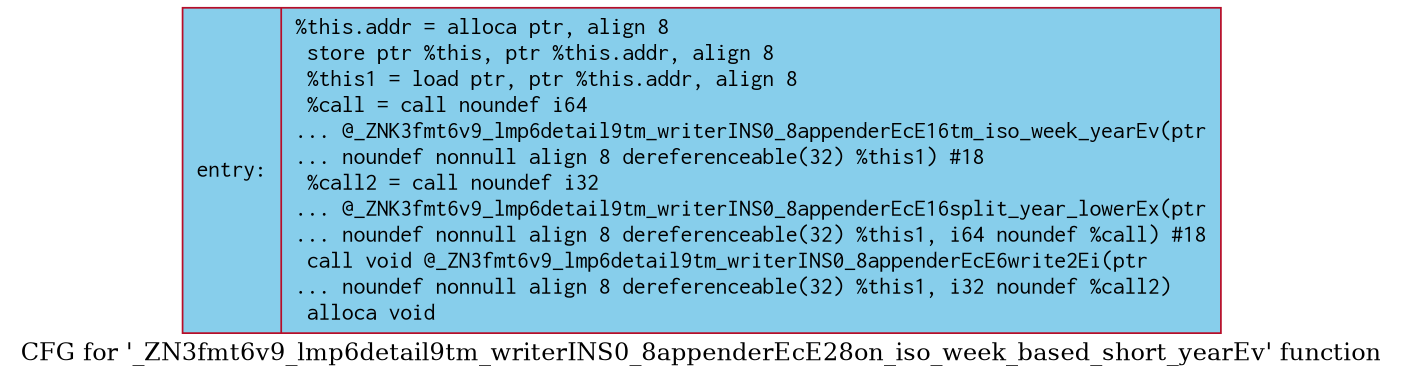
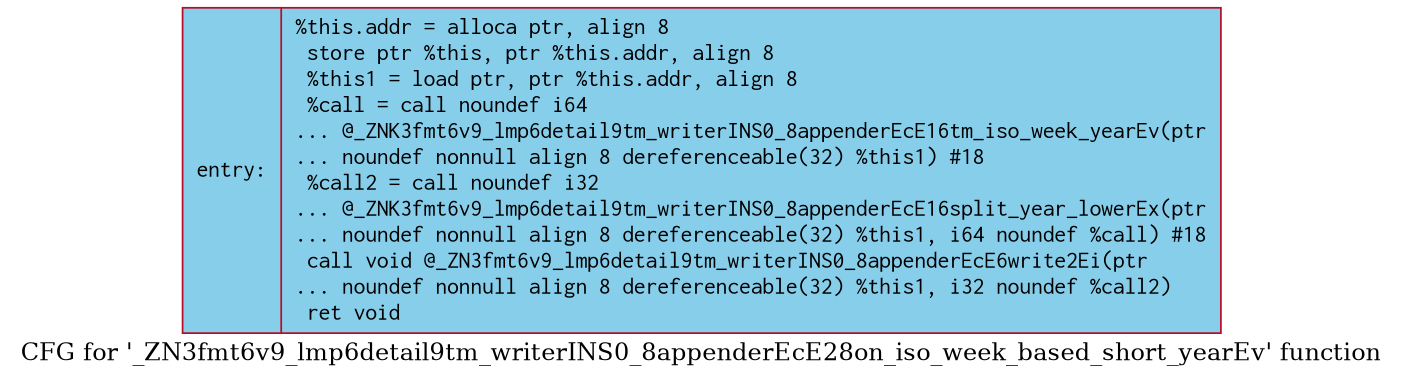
(366, 312) -> (348, 312)
